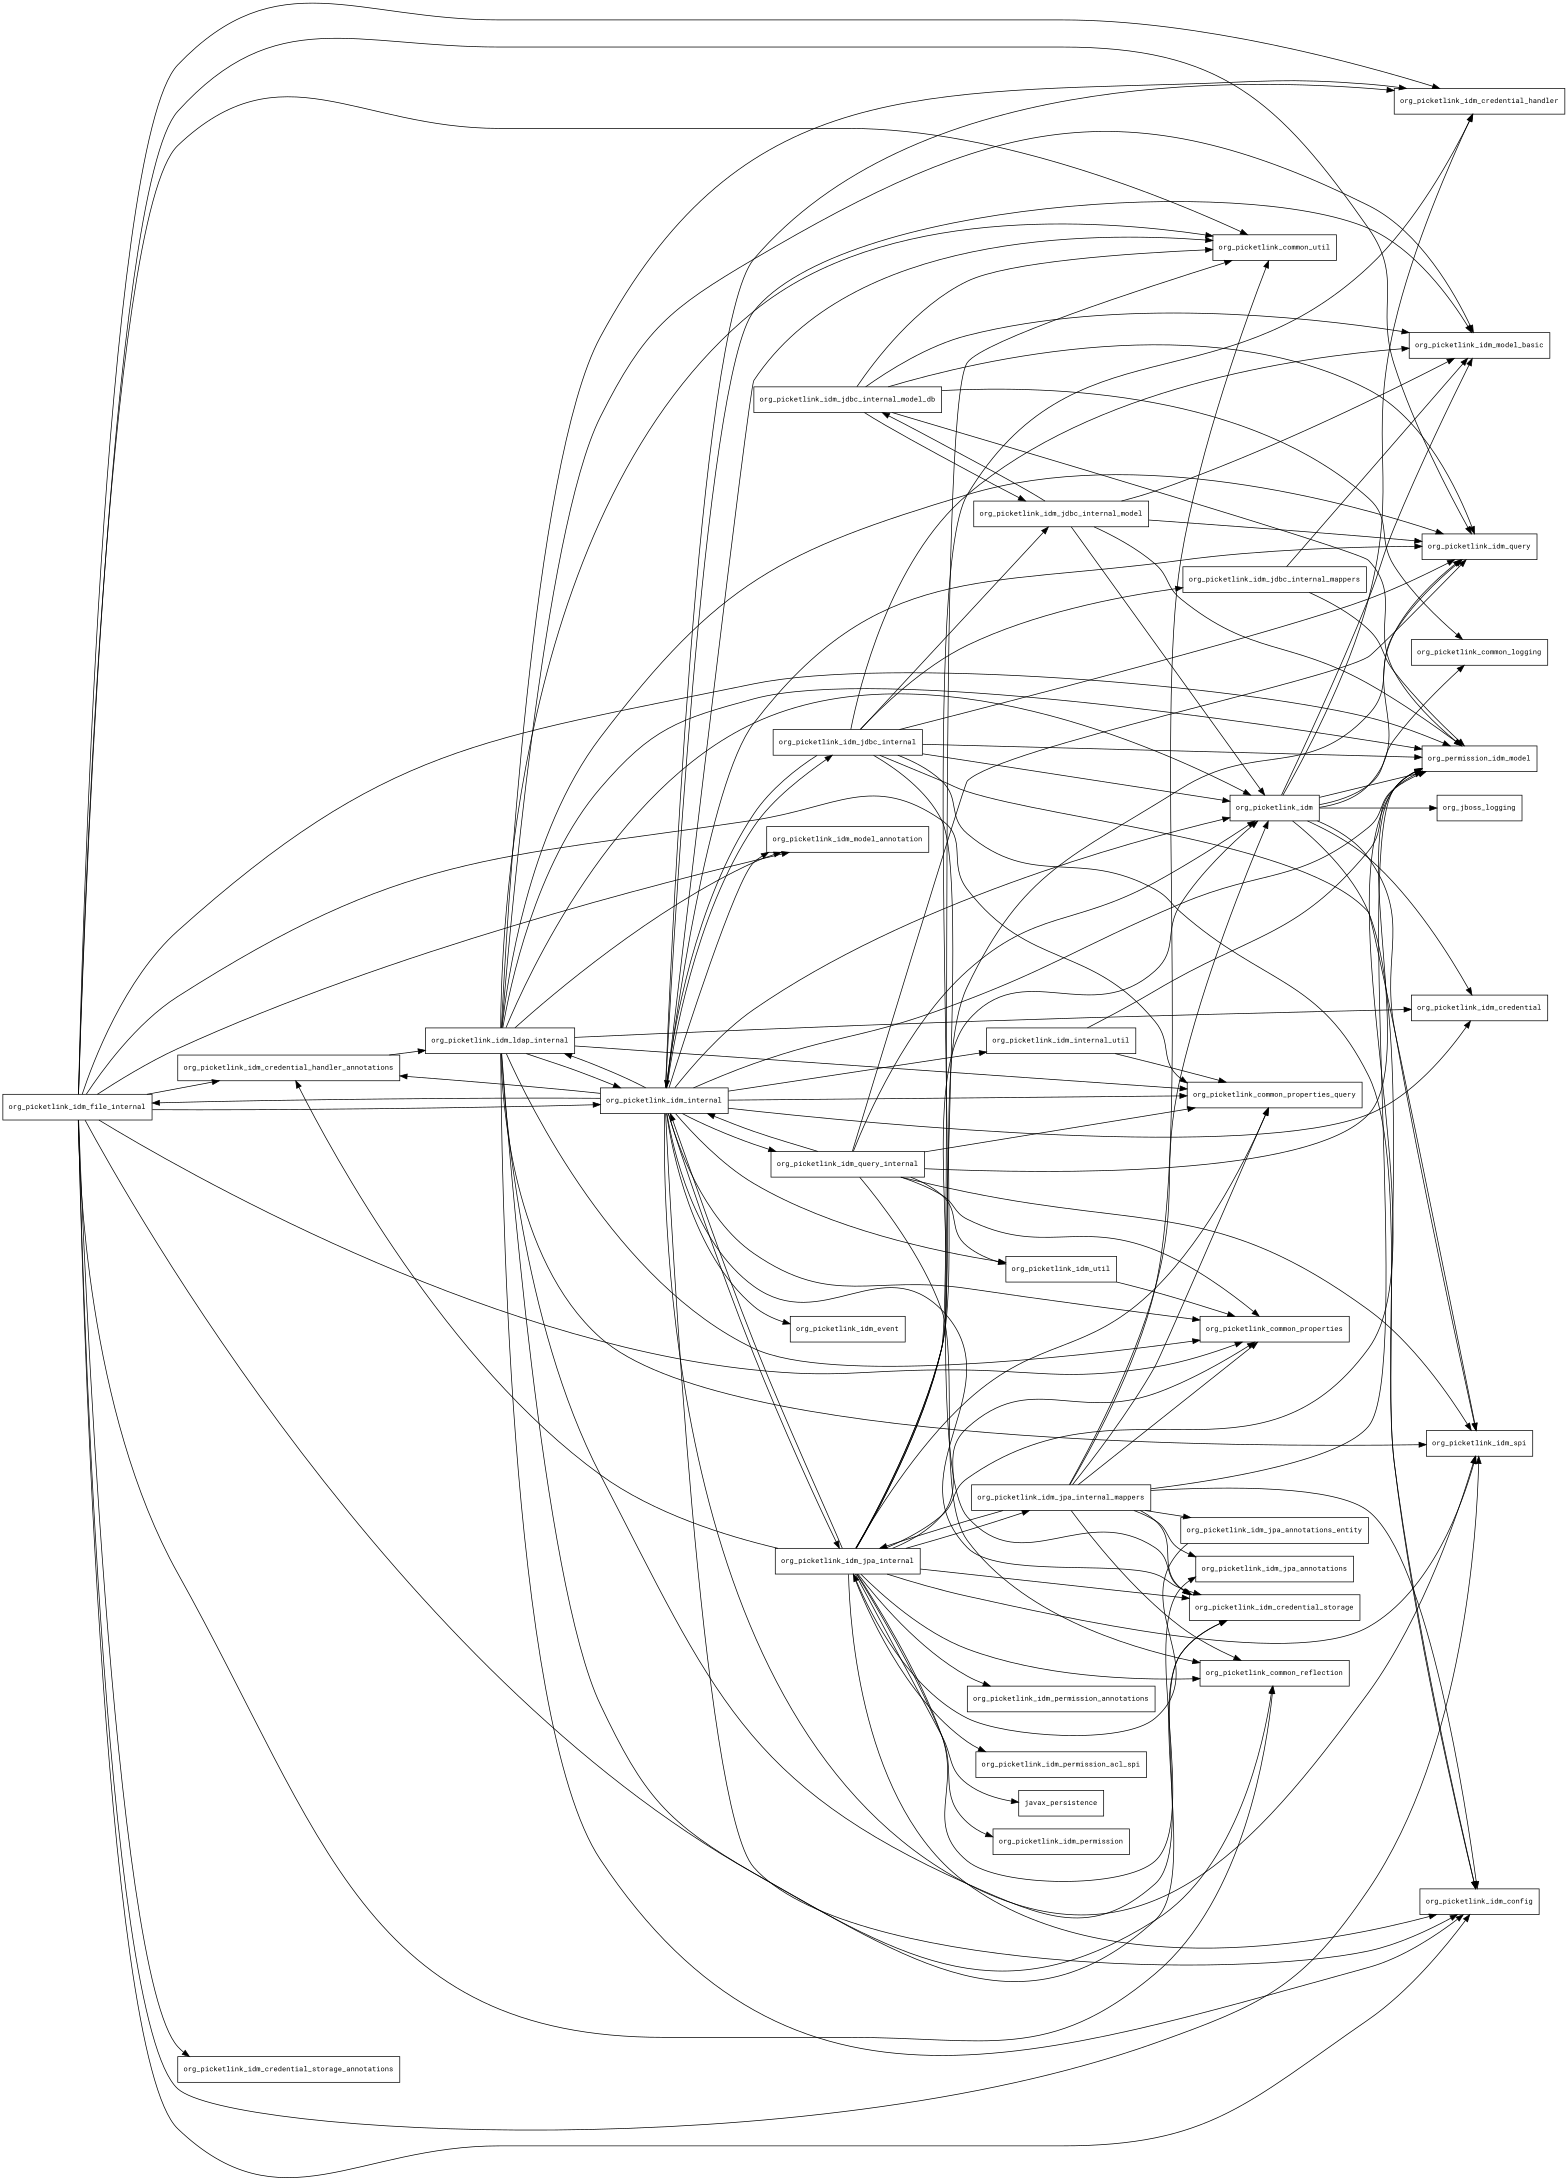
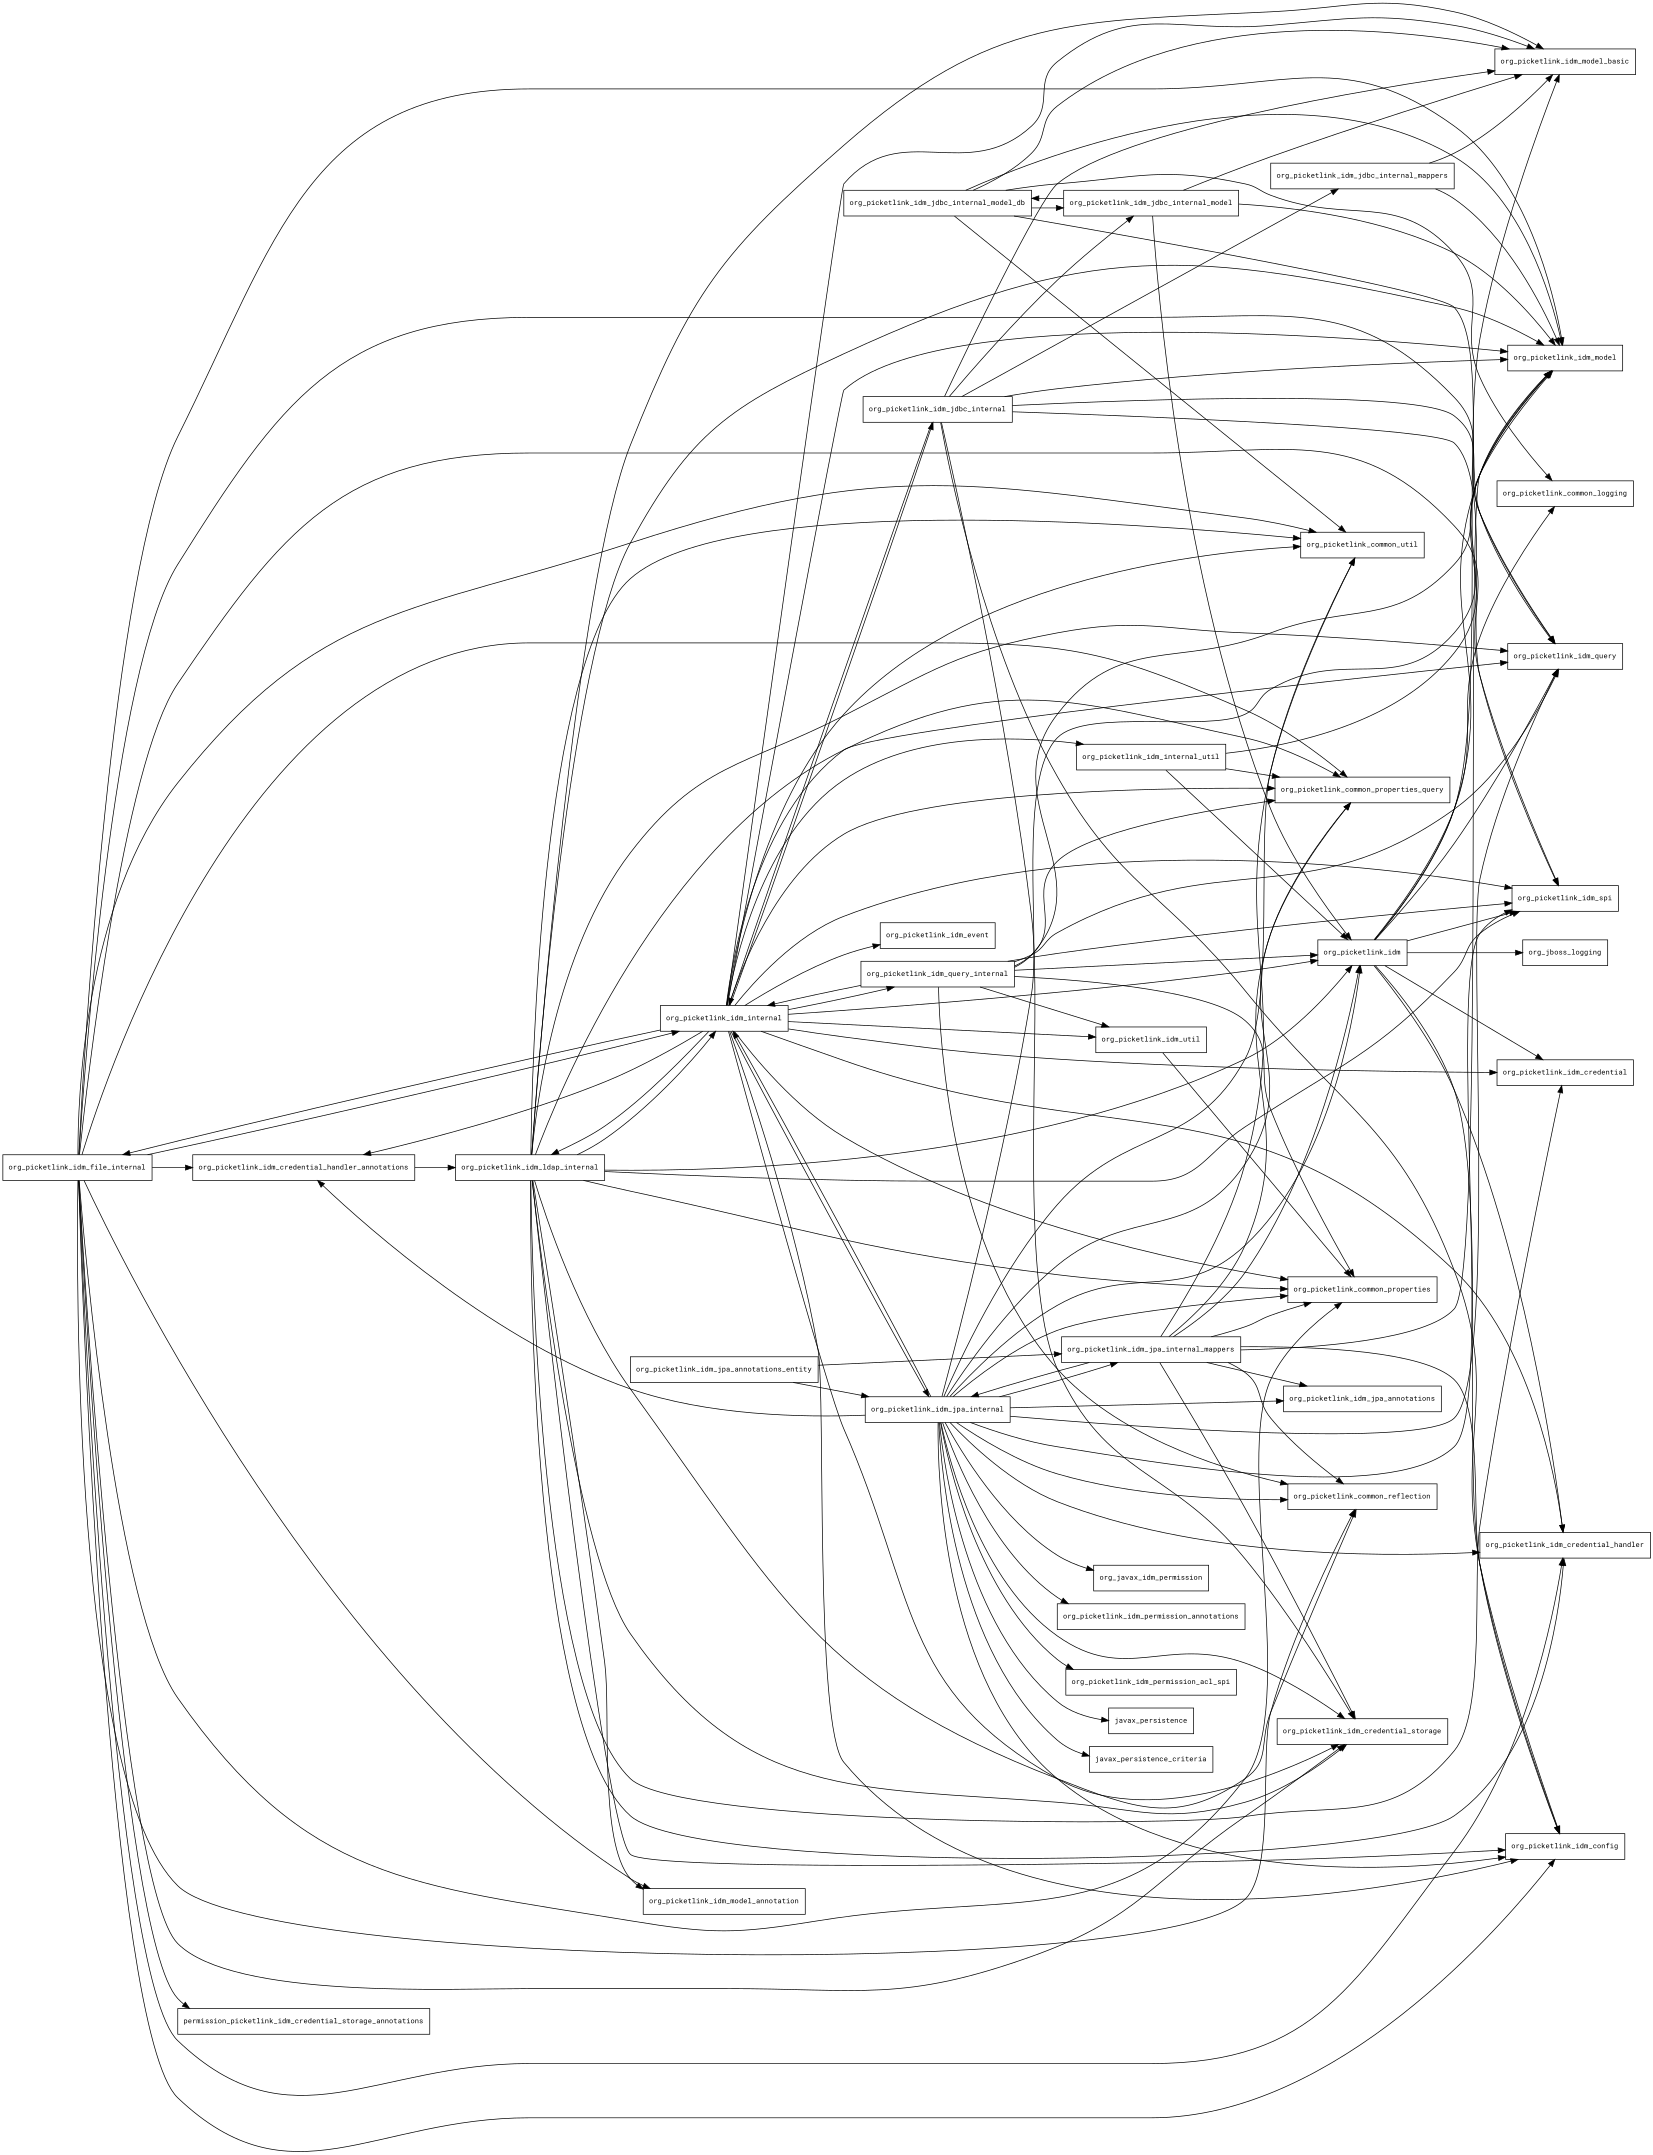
(1302, 531) -> none
(1480, 759) -> (1565, 358)
(1073, 777) -> (1254, 852)
(709, 968) -> none
(1164, 1514) -> (936, 1360)
none -> (1151, 1759)
(1061, 1842) -> (1151, 1578)
(289, 2070) -> (304, 2021)
